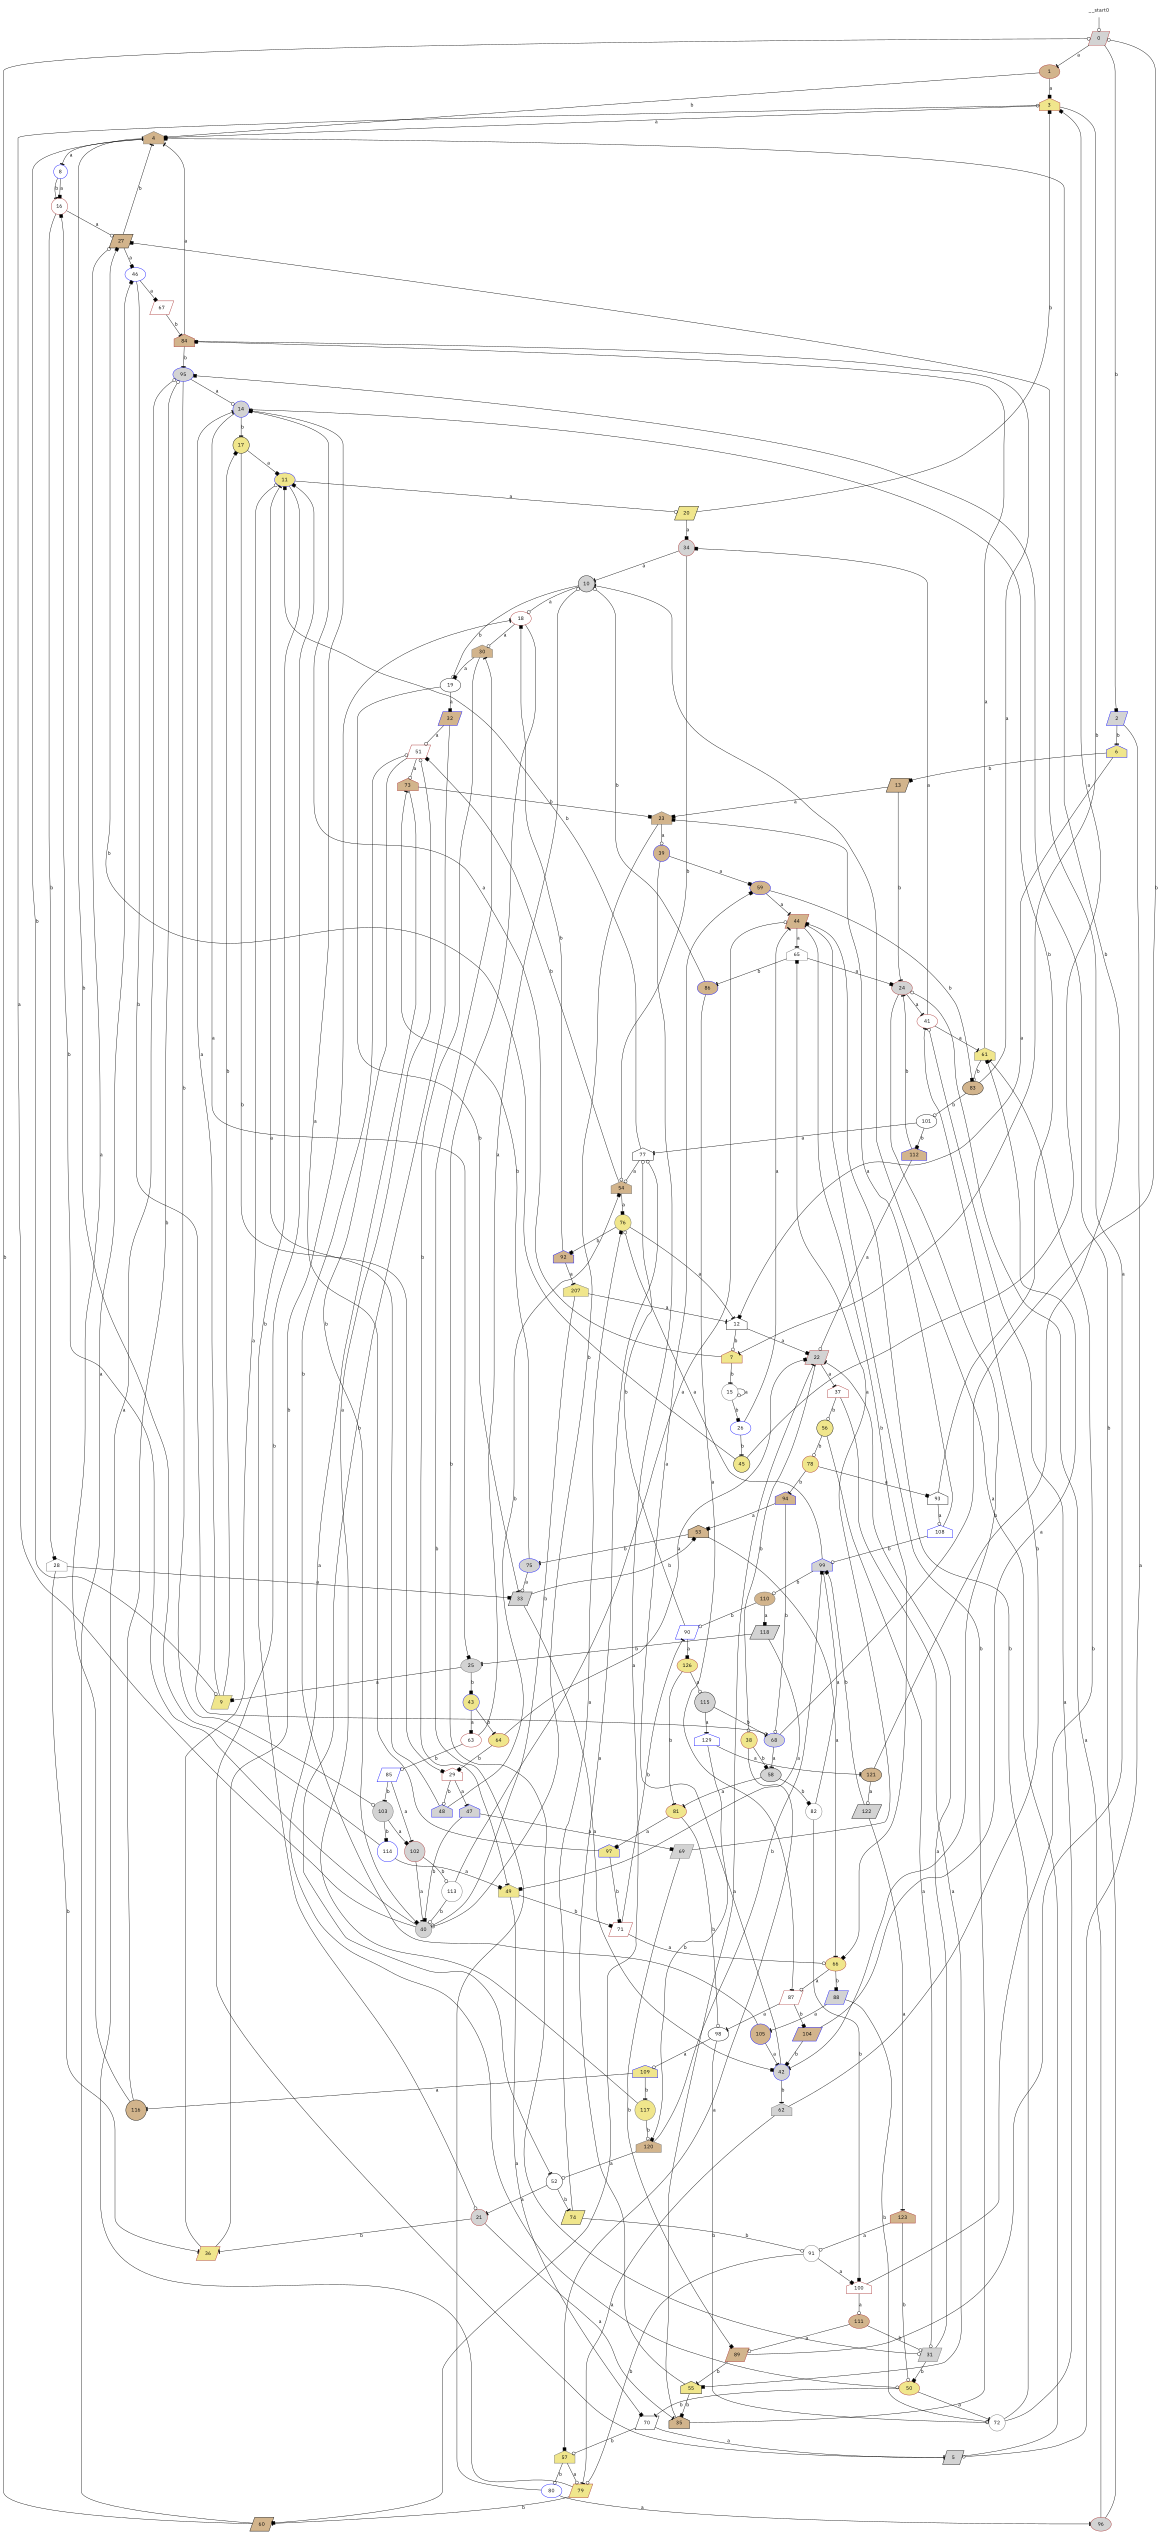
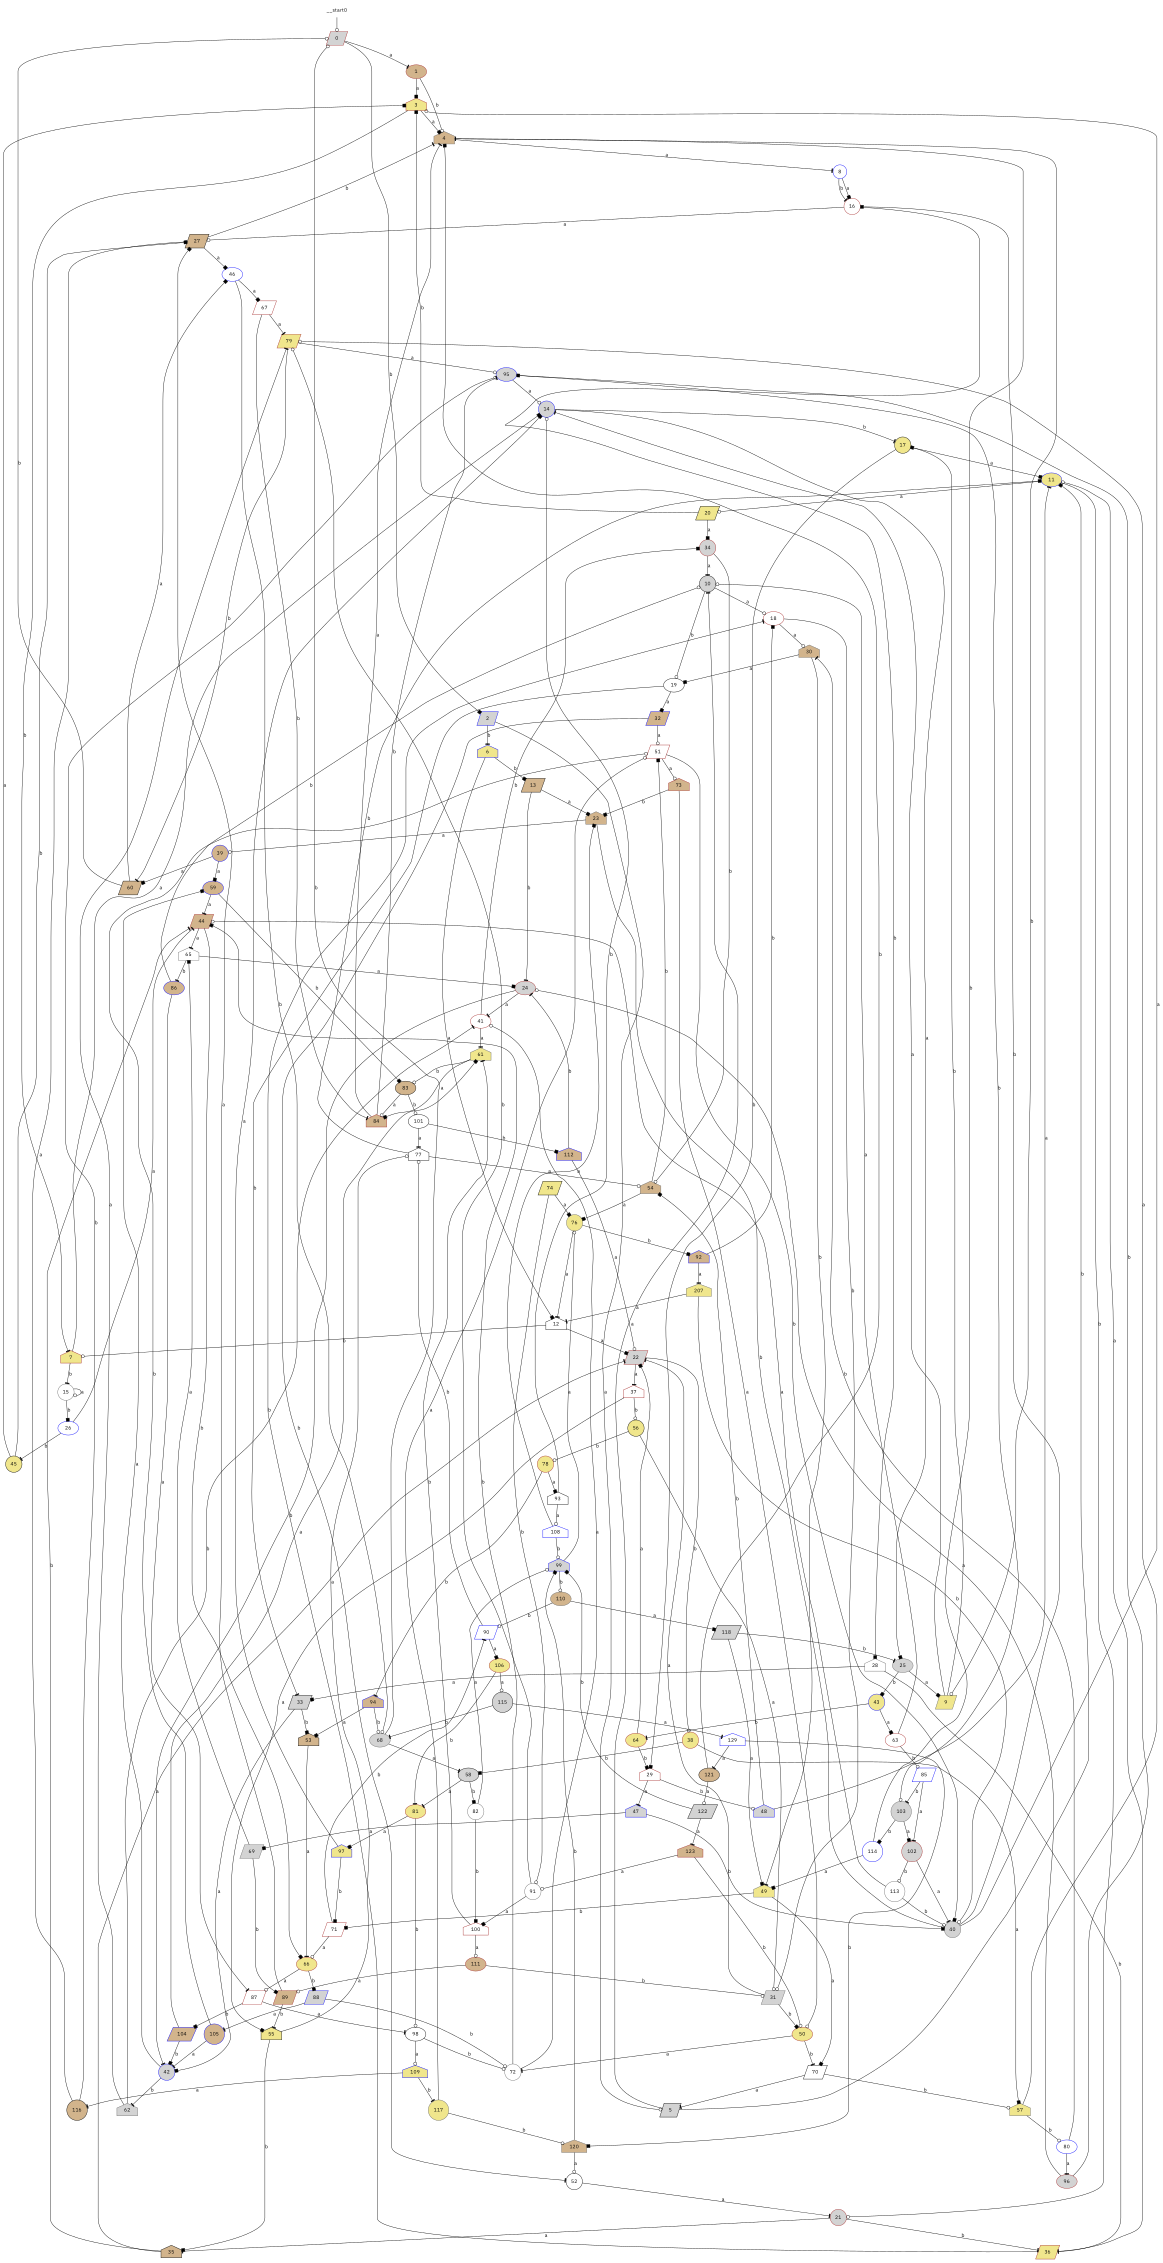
none -> (276, 324)
(929, 785) -> (516, 785)
(529, 1566) -> none
(687, 1666) -> (499, 1666)
(774, 1740) -> (380, 1740)
(563, 2199) -> none
